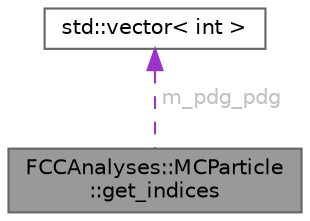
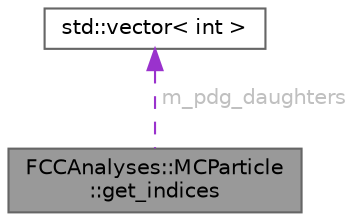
(219, 99) -> (252, 99)
